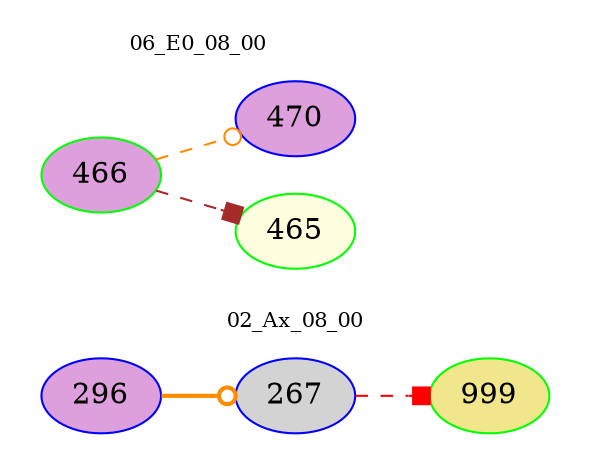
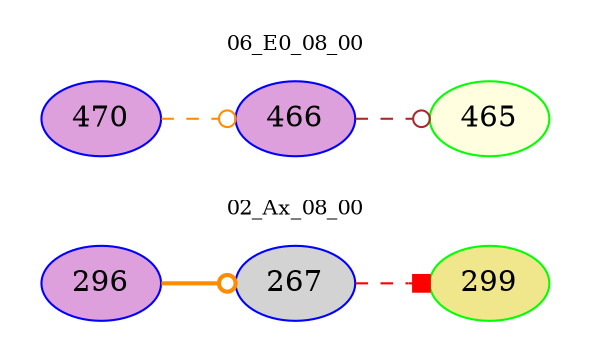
(190, 149) -> (190, 119)
(101, 175) -> (295, 119)
(188, 200) -> (384, 119)
(490, 396) -> (490, 283)
